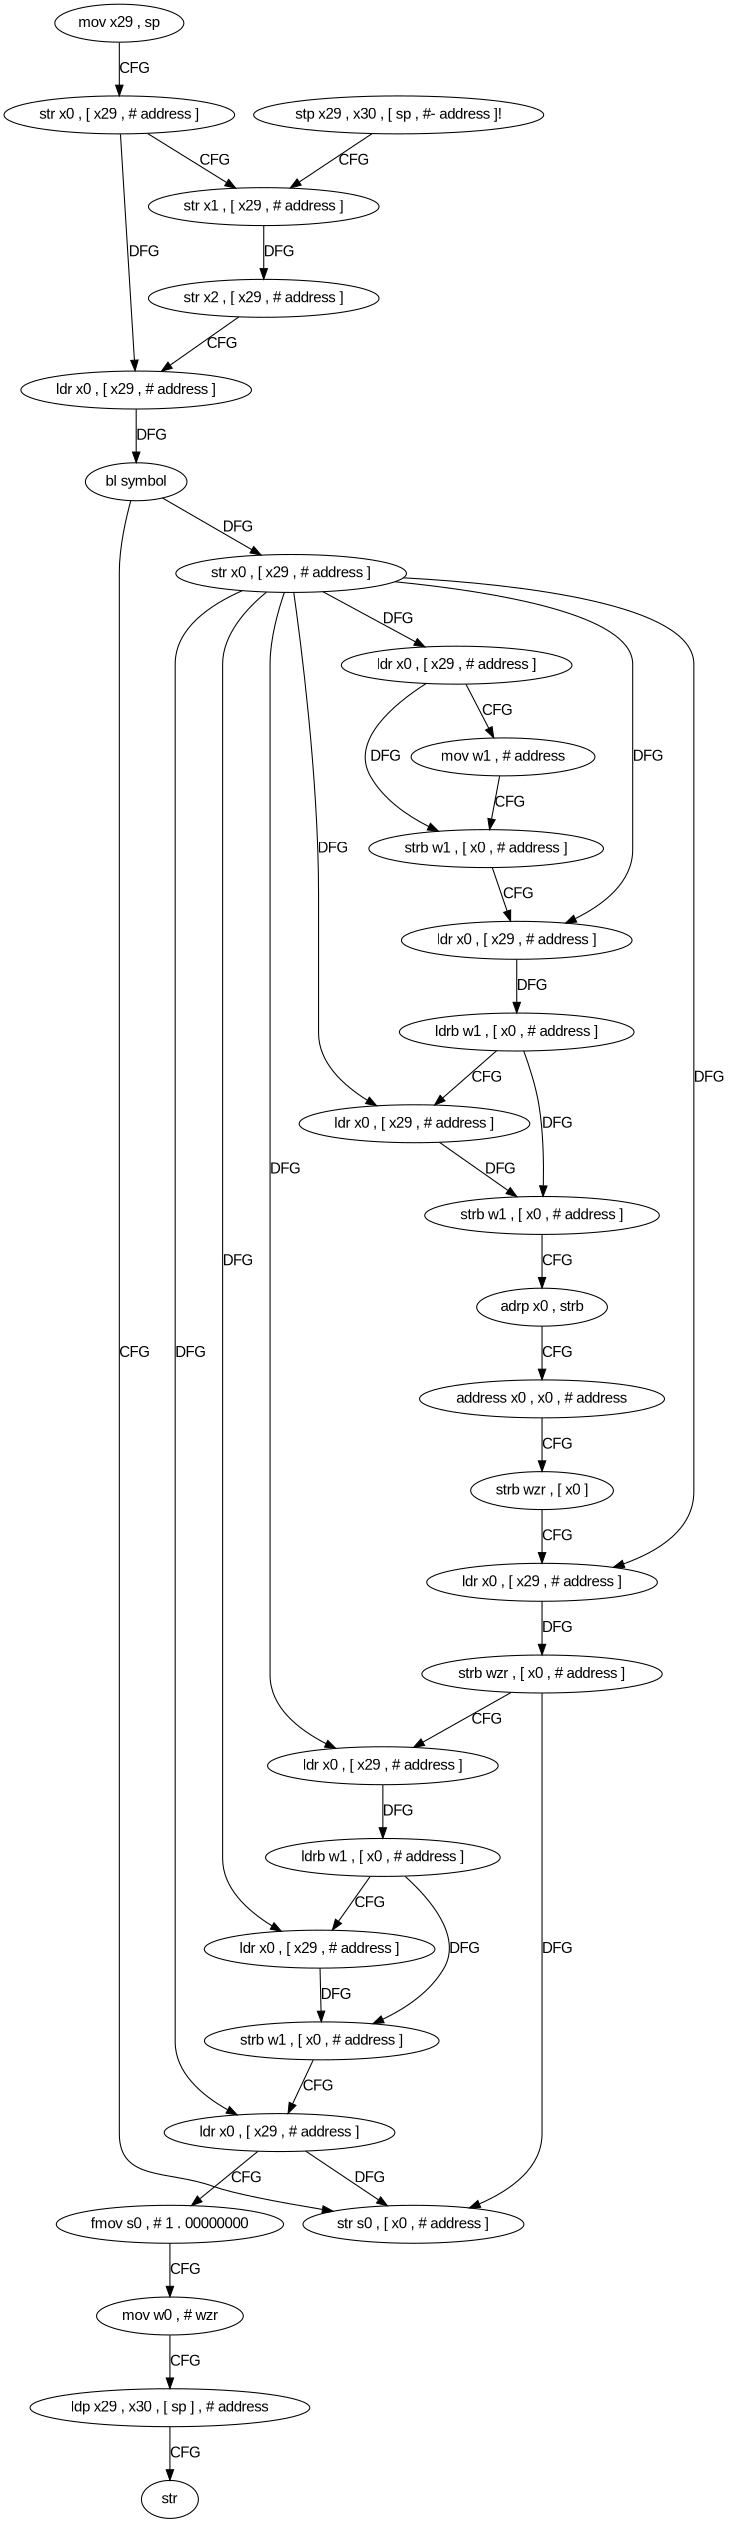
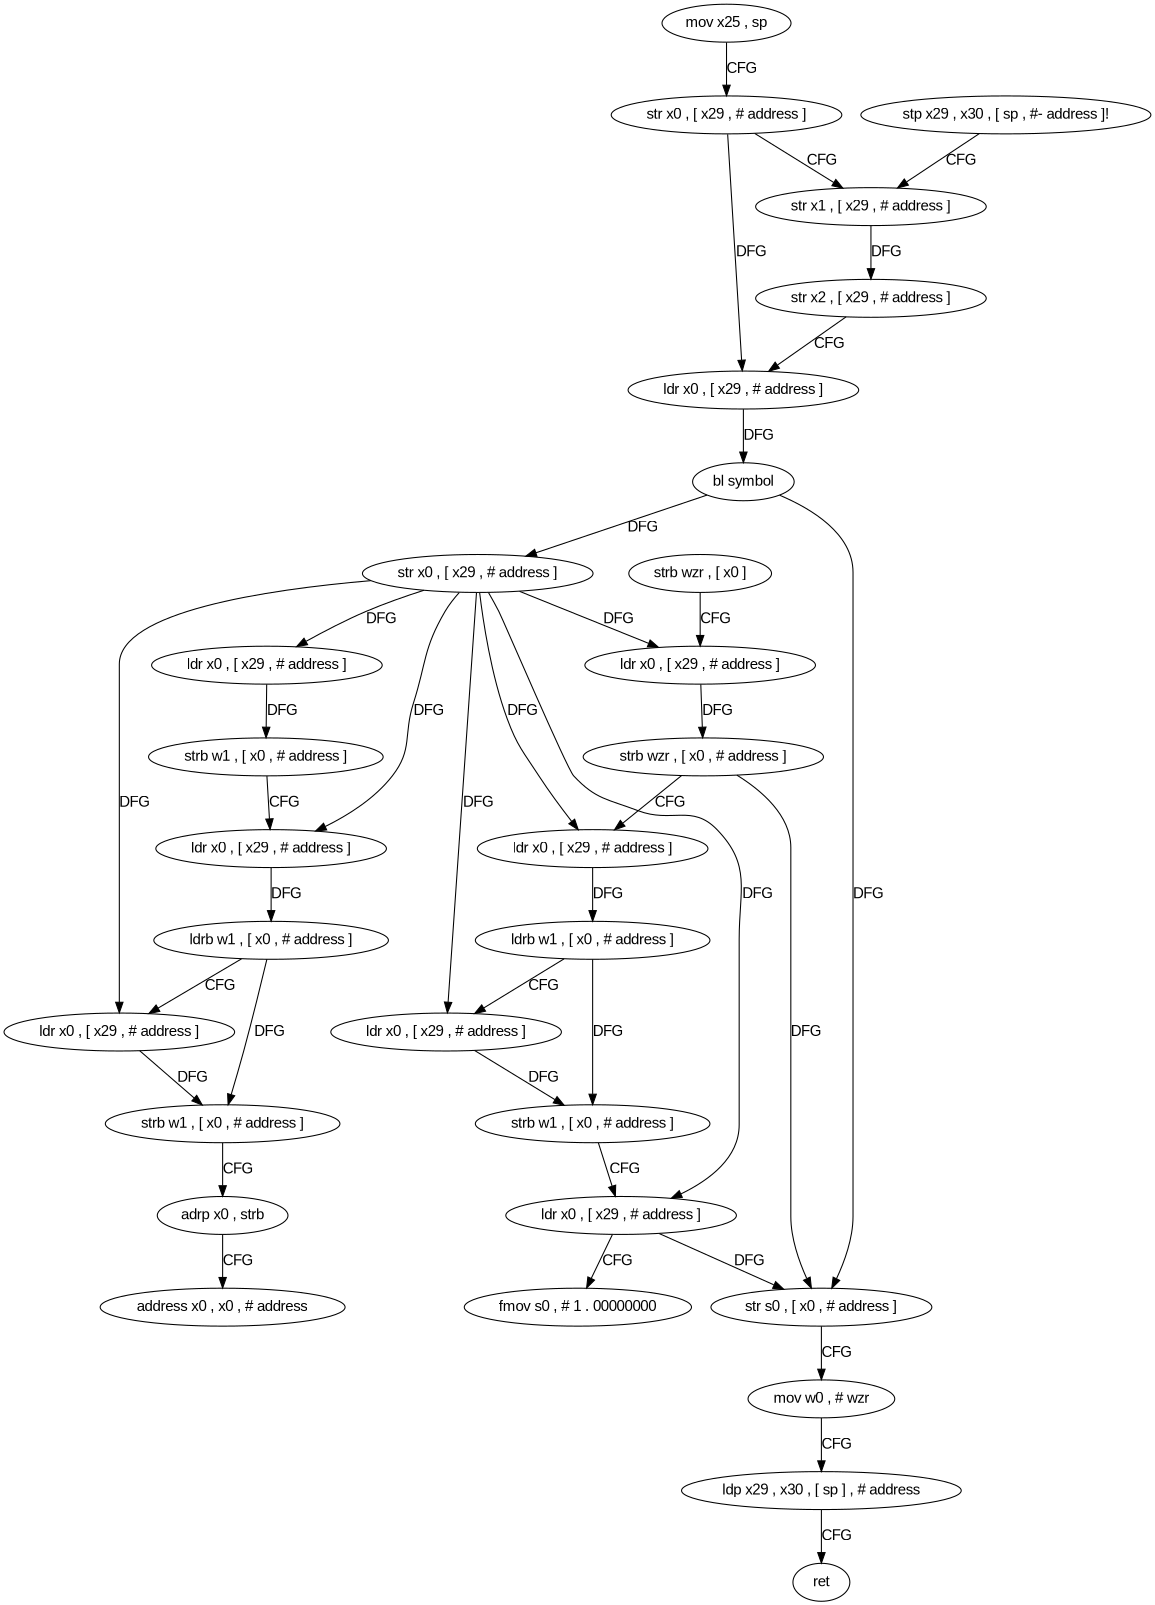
(119, 23) -> (727, 23)
(503, 757) -> none
(135, 1353) -> (869, 894)
(542, 1439) -> none
(170, 2265) -> (821, 1348)
(170, 2499) -> (821, 1582)
